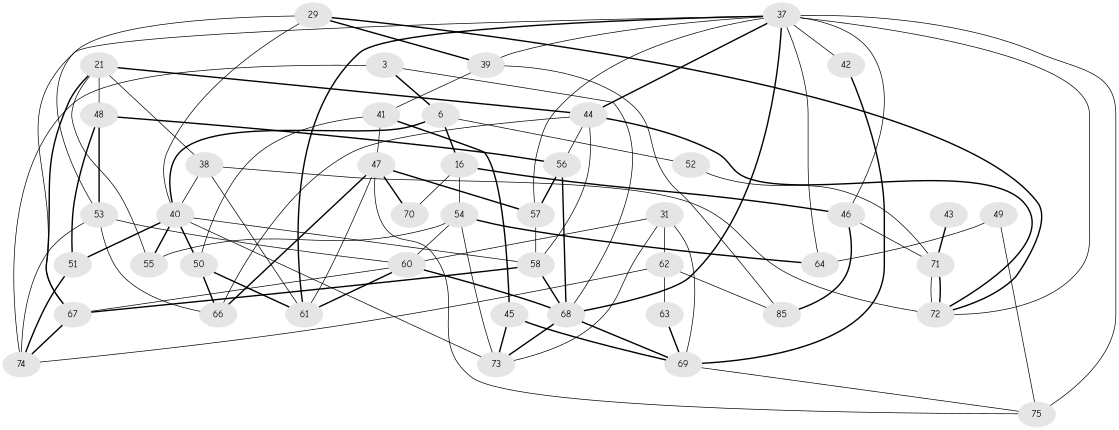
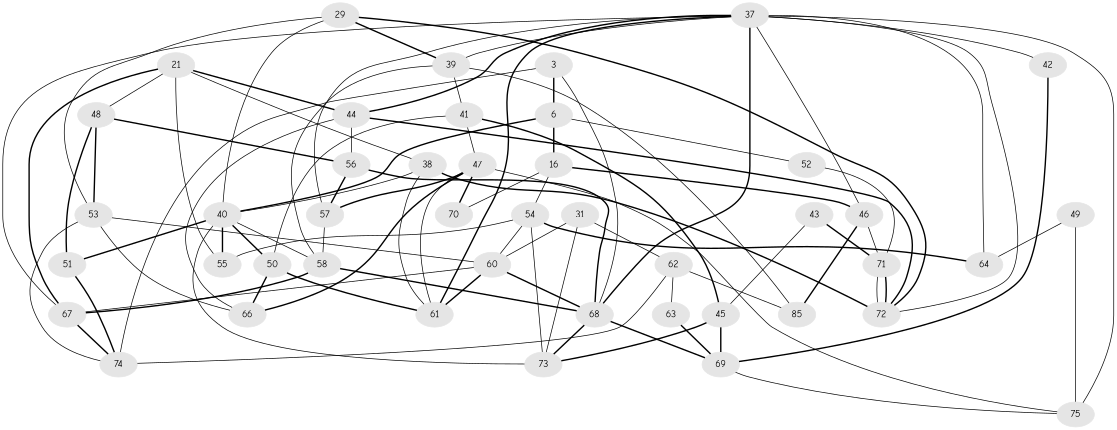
(513, 182) -> (661, 217)
(581, 195) -> (314, 116)
none -> (768, 265)
(695, 287) -> none
